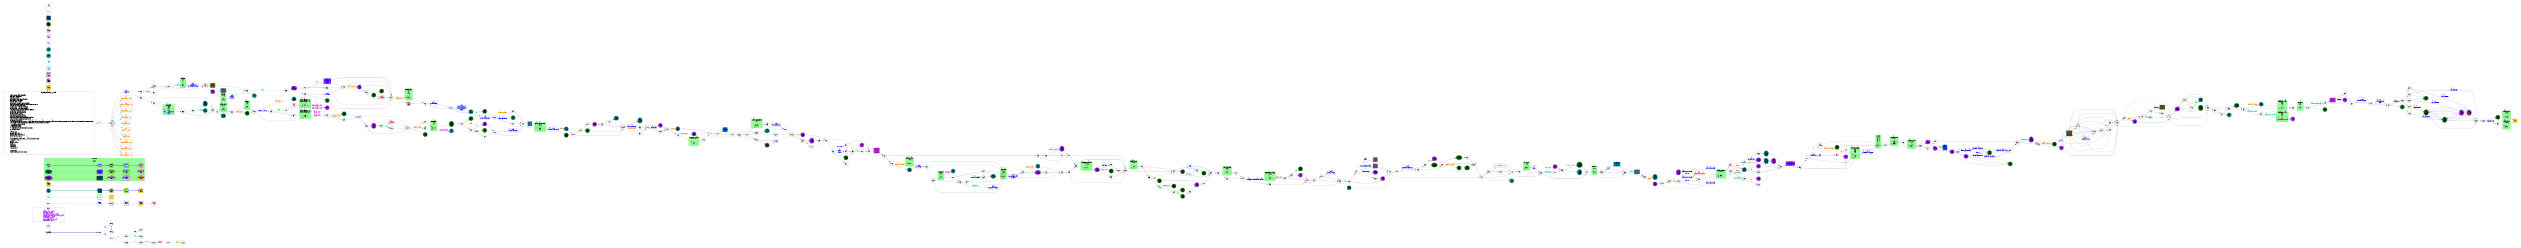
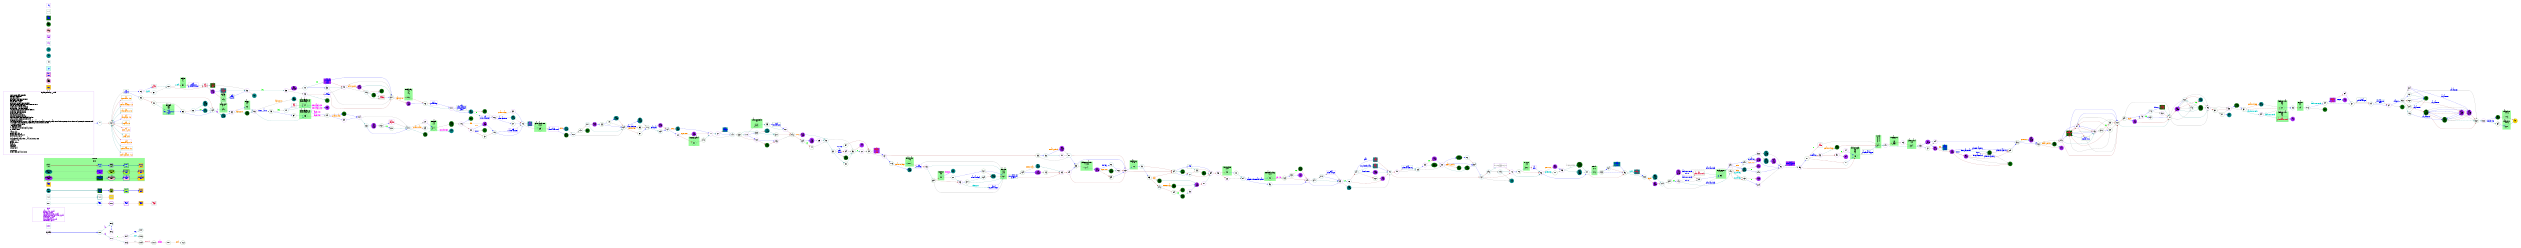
(409, 104) -> (409, 104)
